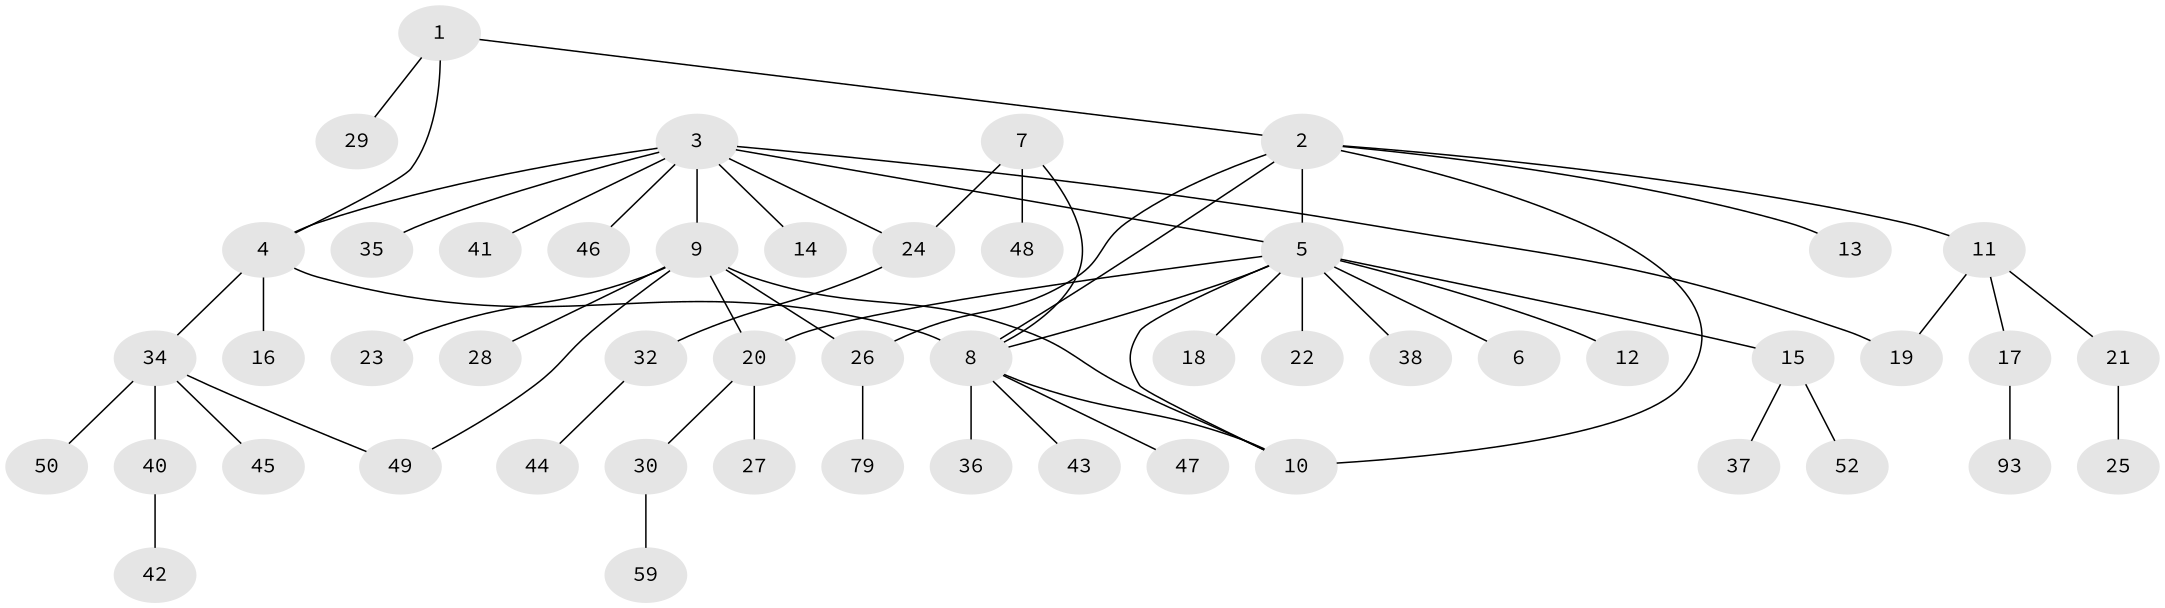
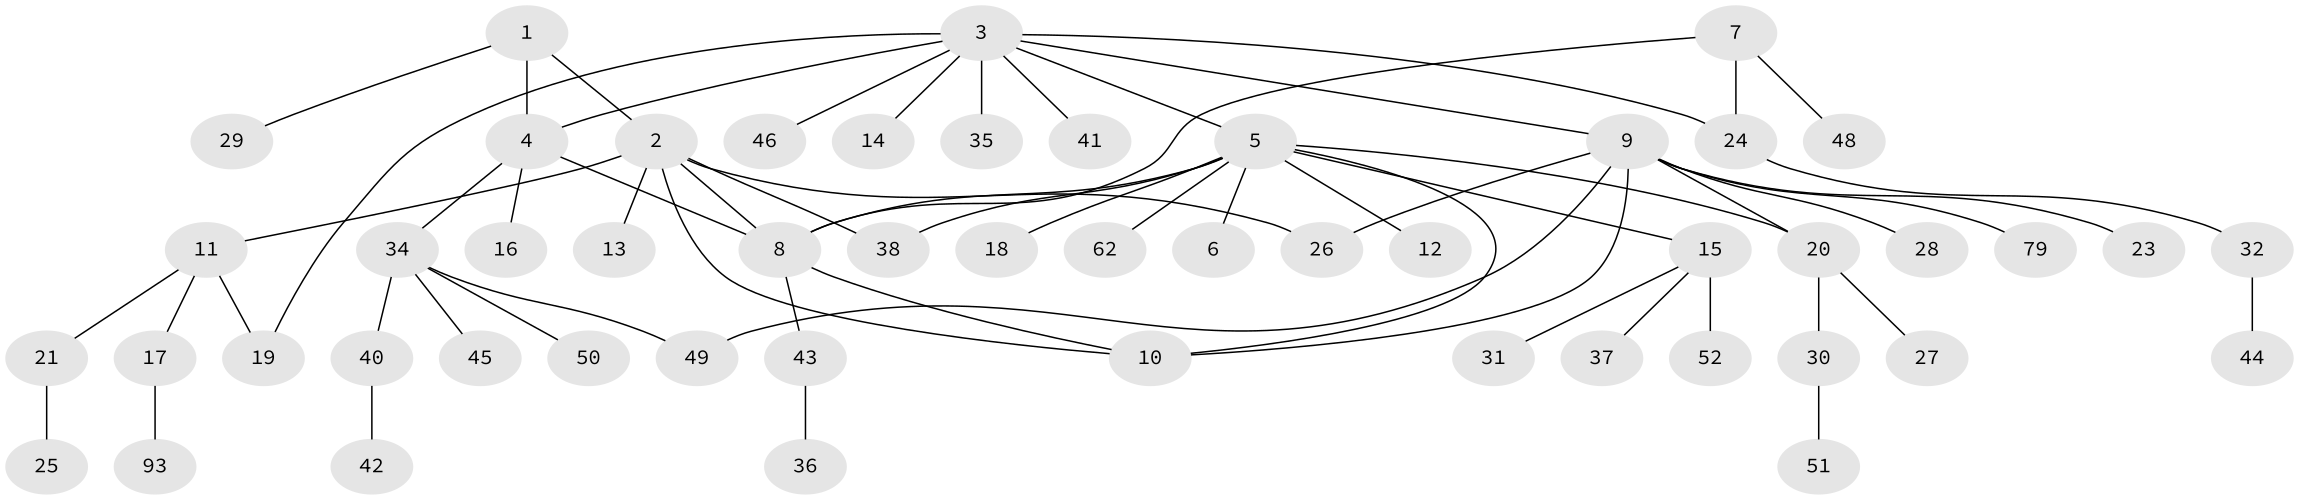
(1302, 196) -> (772, 196)
(1302, 358) -> (1105, 250)
none -> (1494, 358)
(863, 413) -> (1920, 207)
(971, 413) -> (805, 413)
(1188, 467) -> none
(646, 575) -> (1819, 467)
